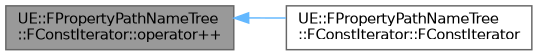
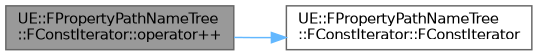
(267, 18) -> (253, 38)
